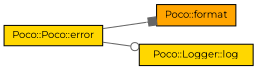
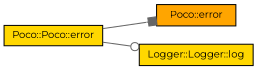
(196, 15) -> (196, 15)
(196, 55) -> (196, 55)
